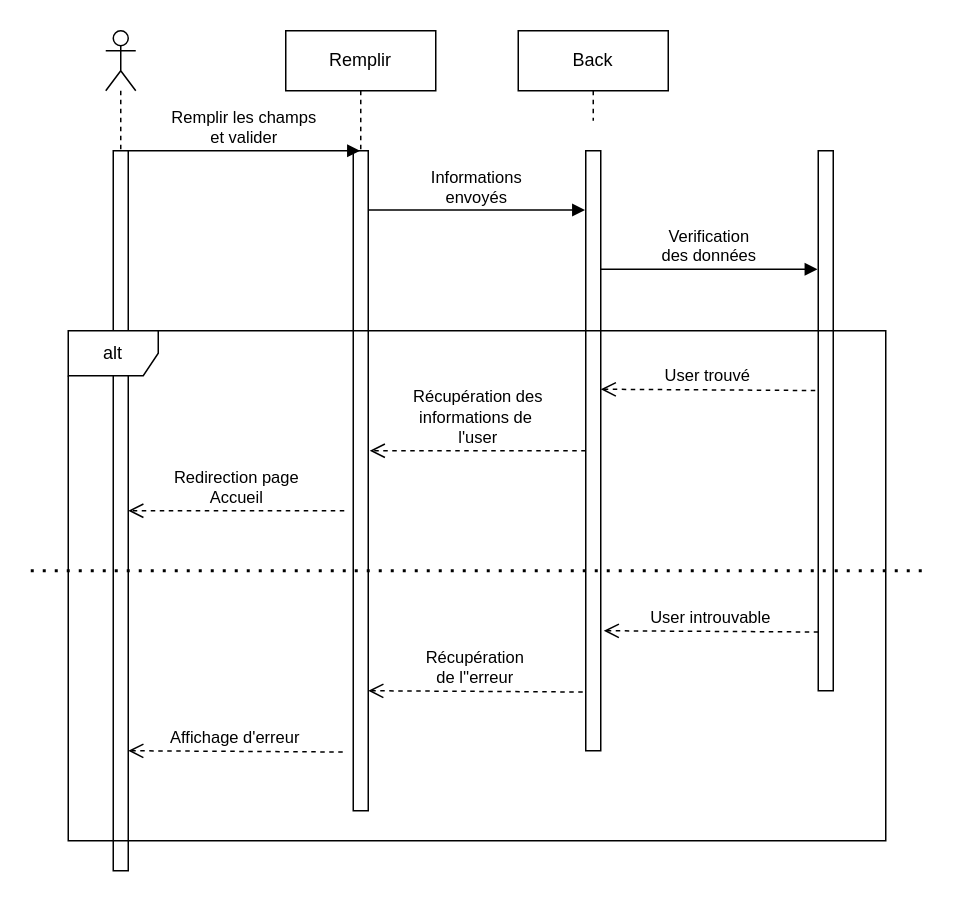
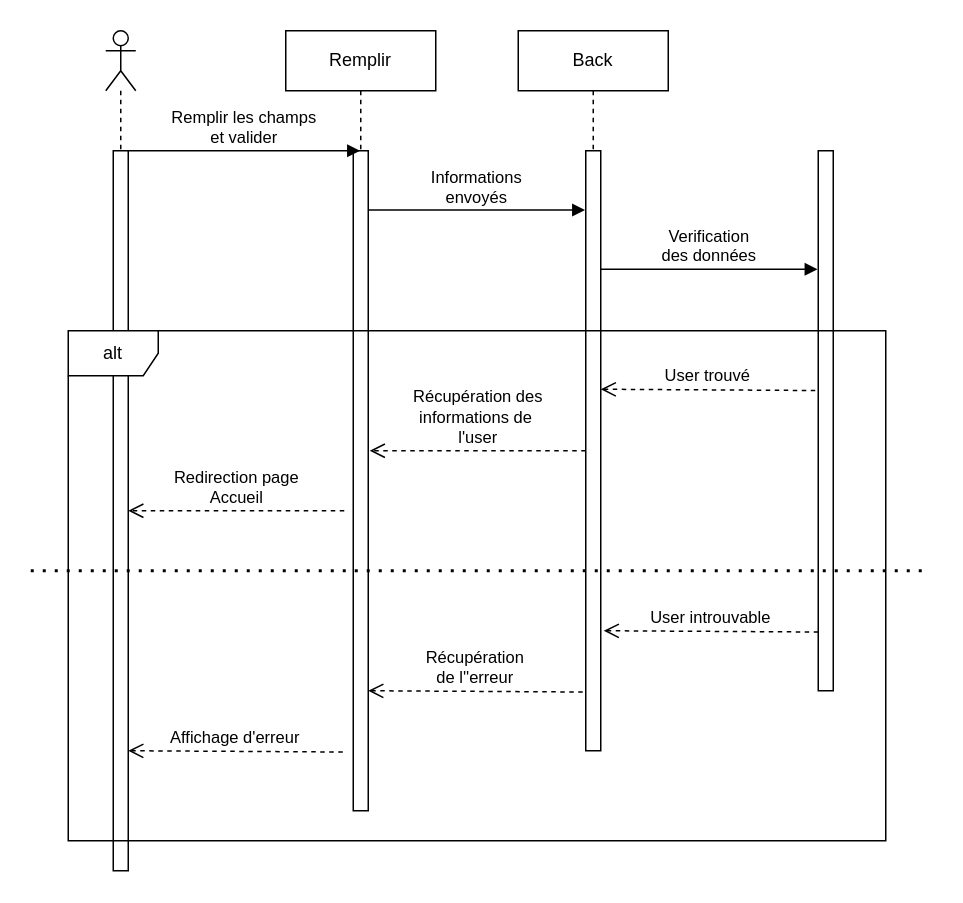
(593, 76) -> (593, 91)
